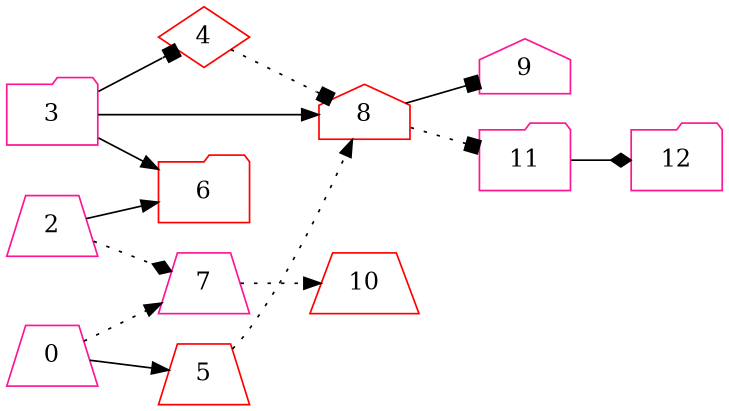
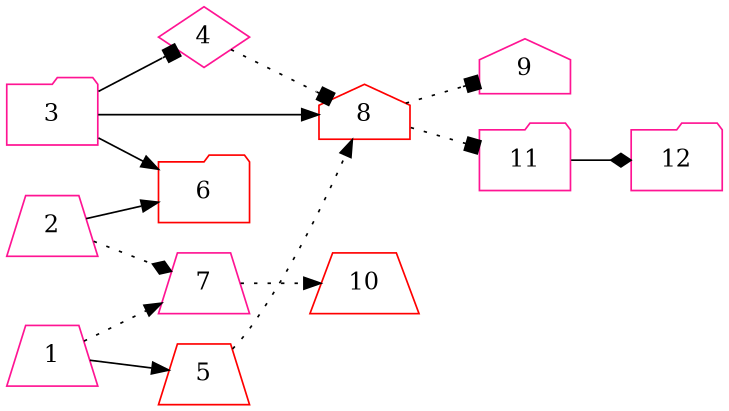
(204, 37) -> (204, 37)
(434, 95) -> (434, 95)
(52, 356) -> (52, 356)
